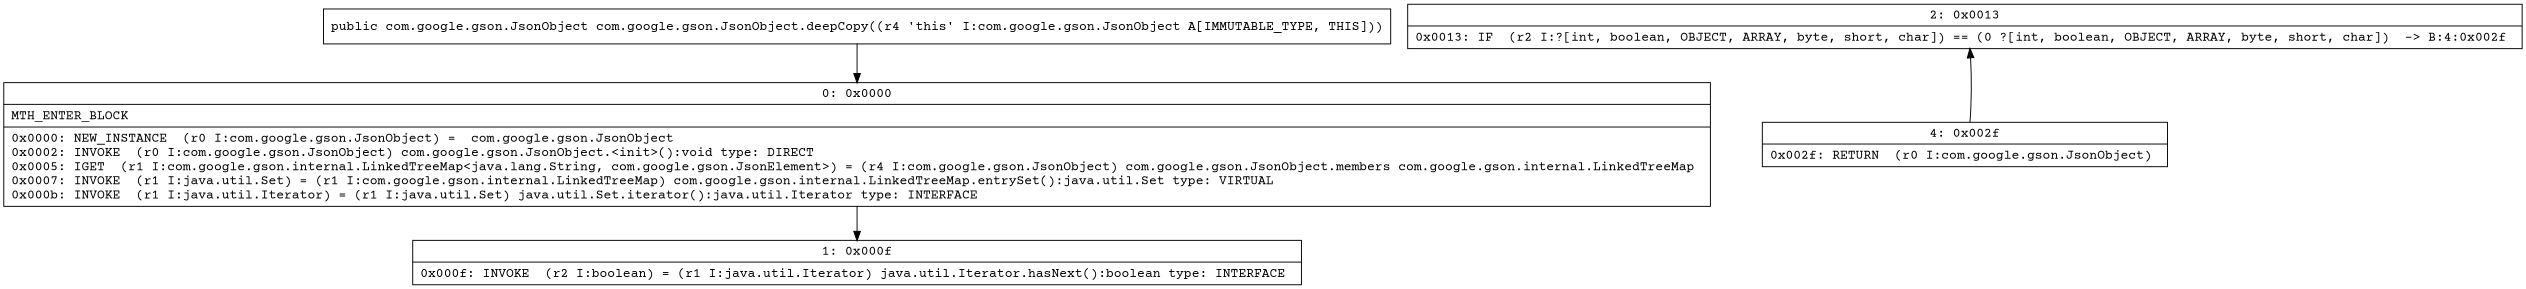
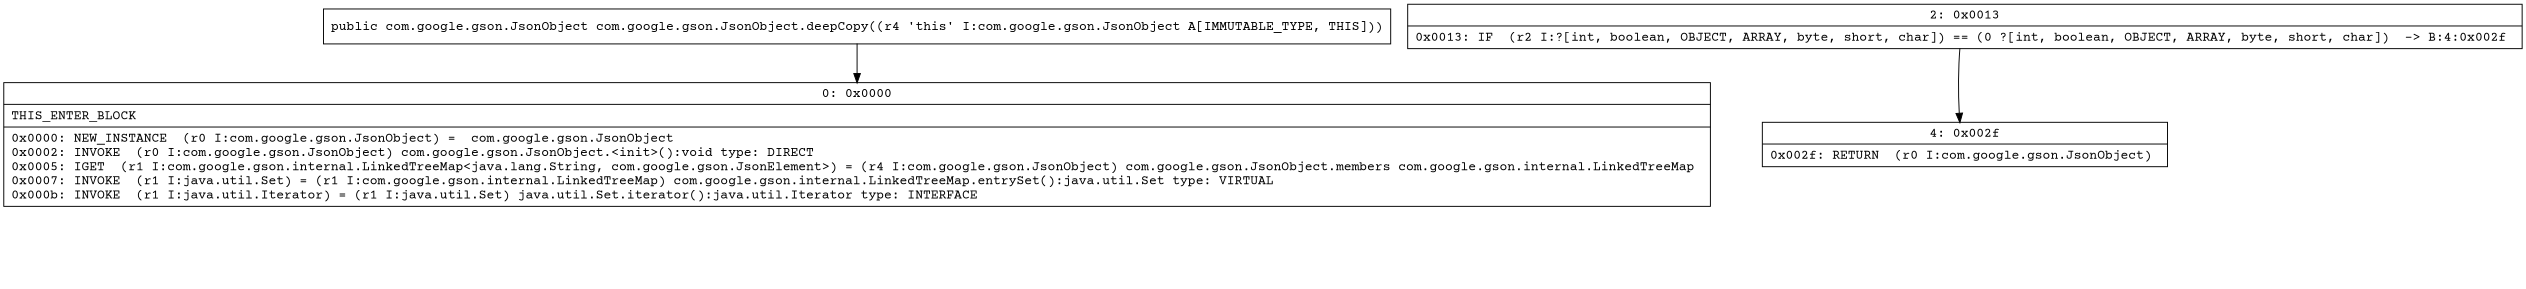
(1971, 90) -> (1959, 81)
(70, 115) -> (74, 115)
(857, 263) -> none
